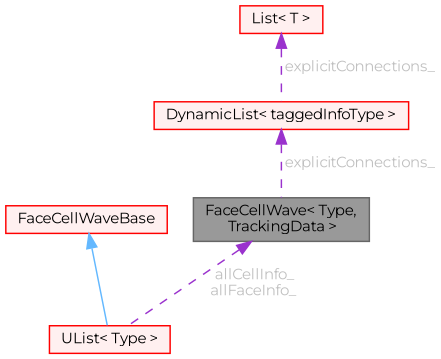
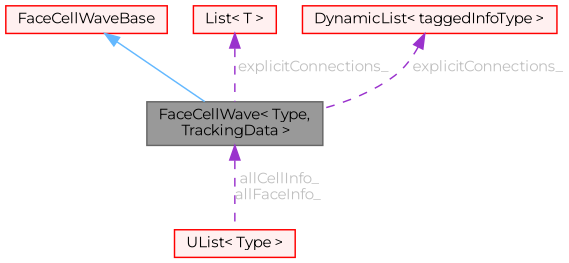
(281, 75) -> (235, 75)
(100, 287) -> (161, 72)
